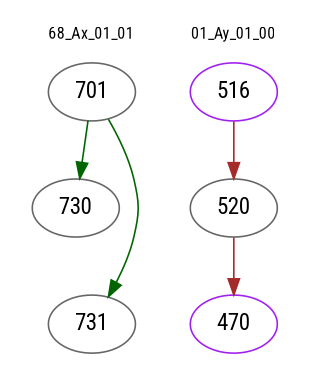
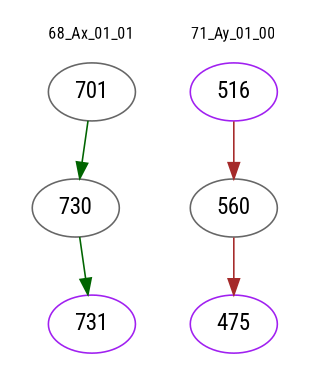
(234, 35) -> (234, 35)
(138, 200) -> (83, 258)
(234, 208) -> (234, 208)
(92, 324) -> (92, 324)
(234, 324) -> (234, 324)
